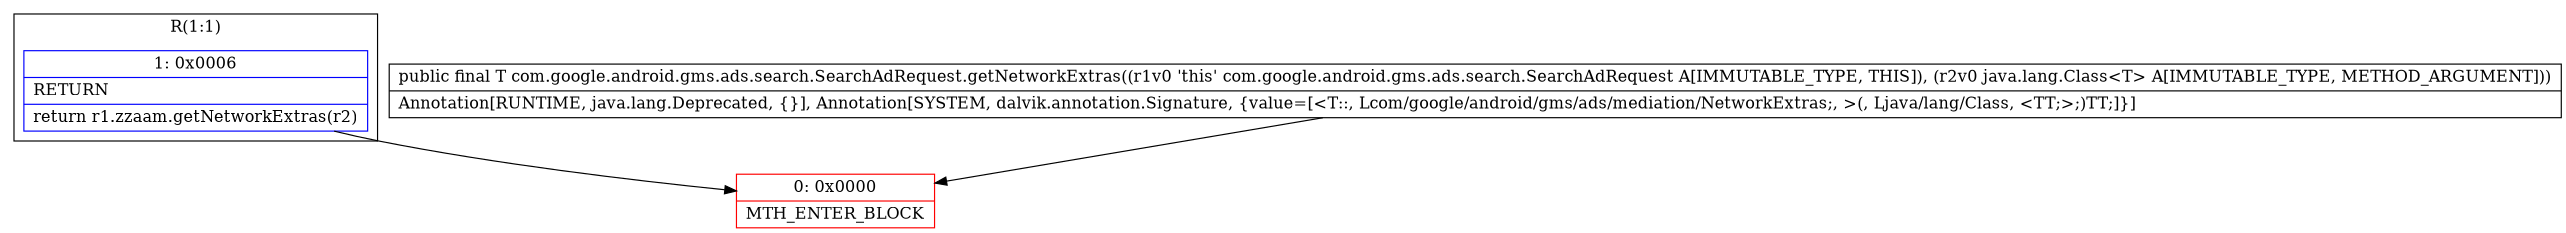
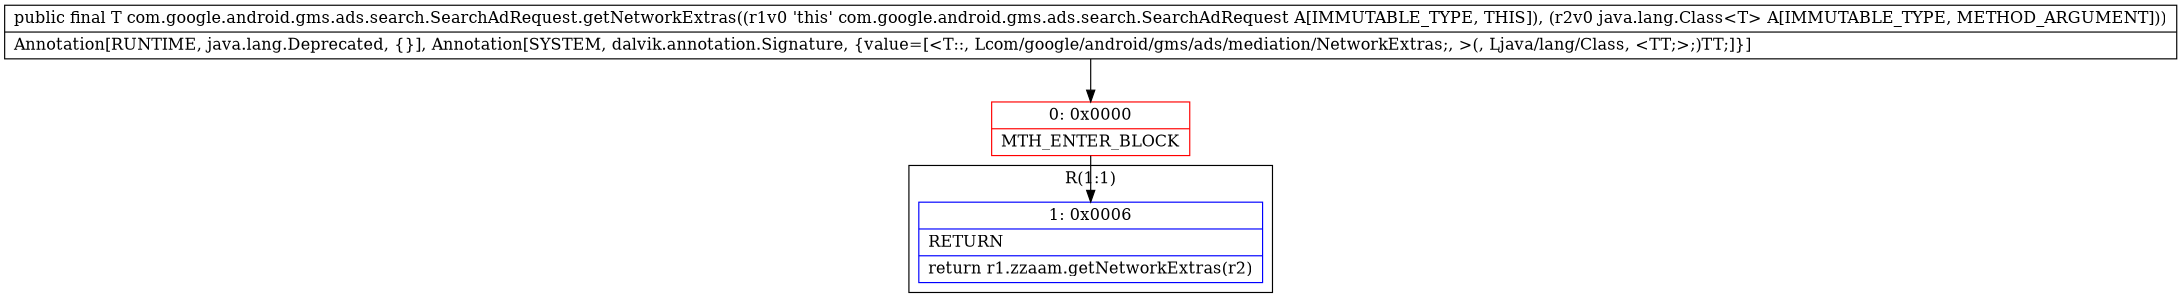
(529, 166) -> (1091, 173)
